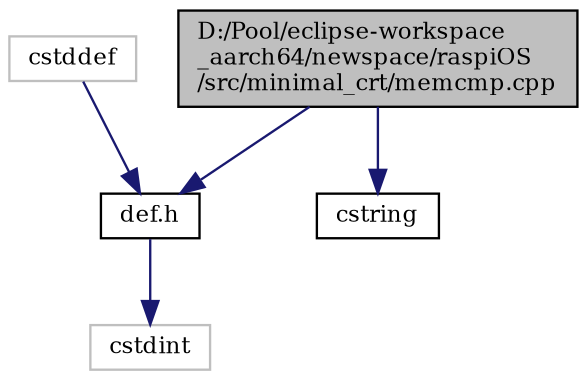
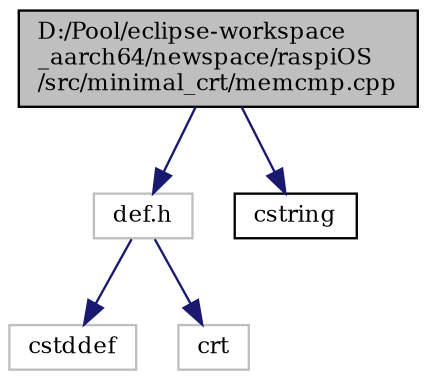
(106, 127) -> (114, 272)
(150, 216) -> (143, 216)
(150, 347) -> (214, 347)
